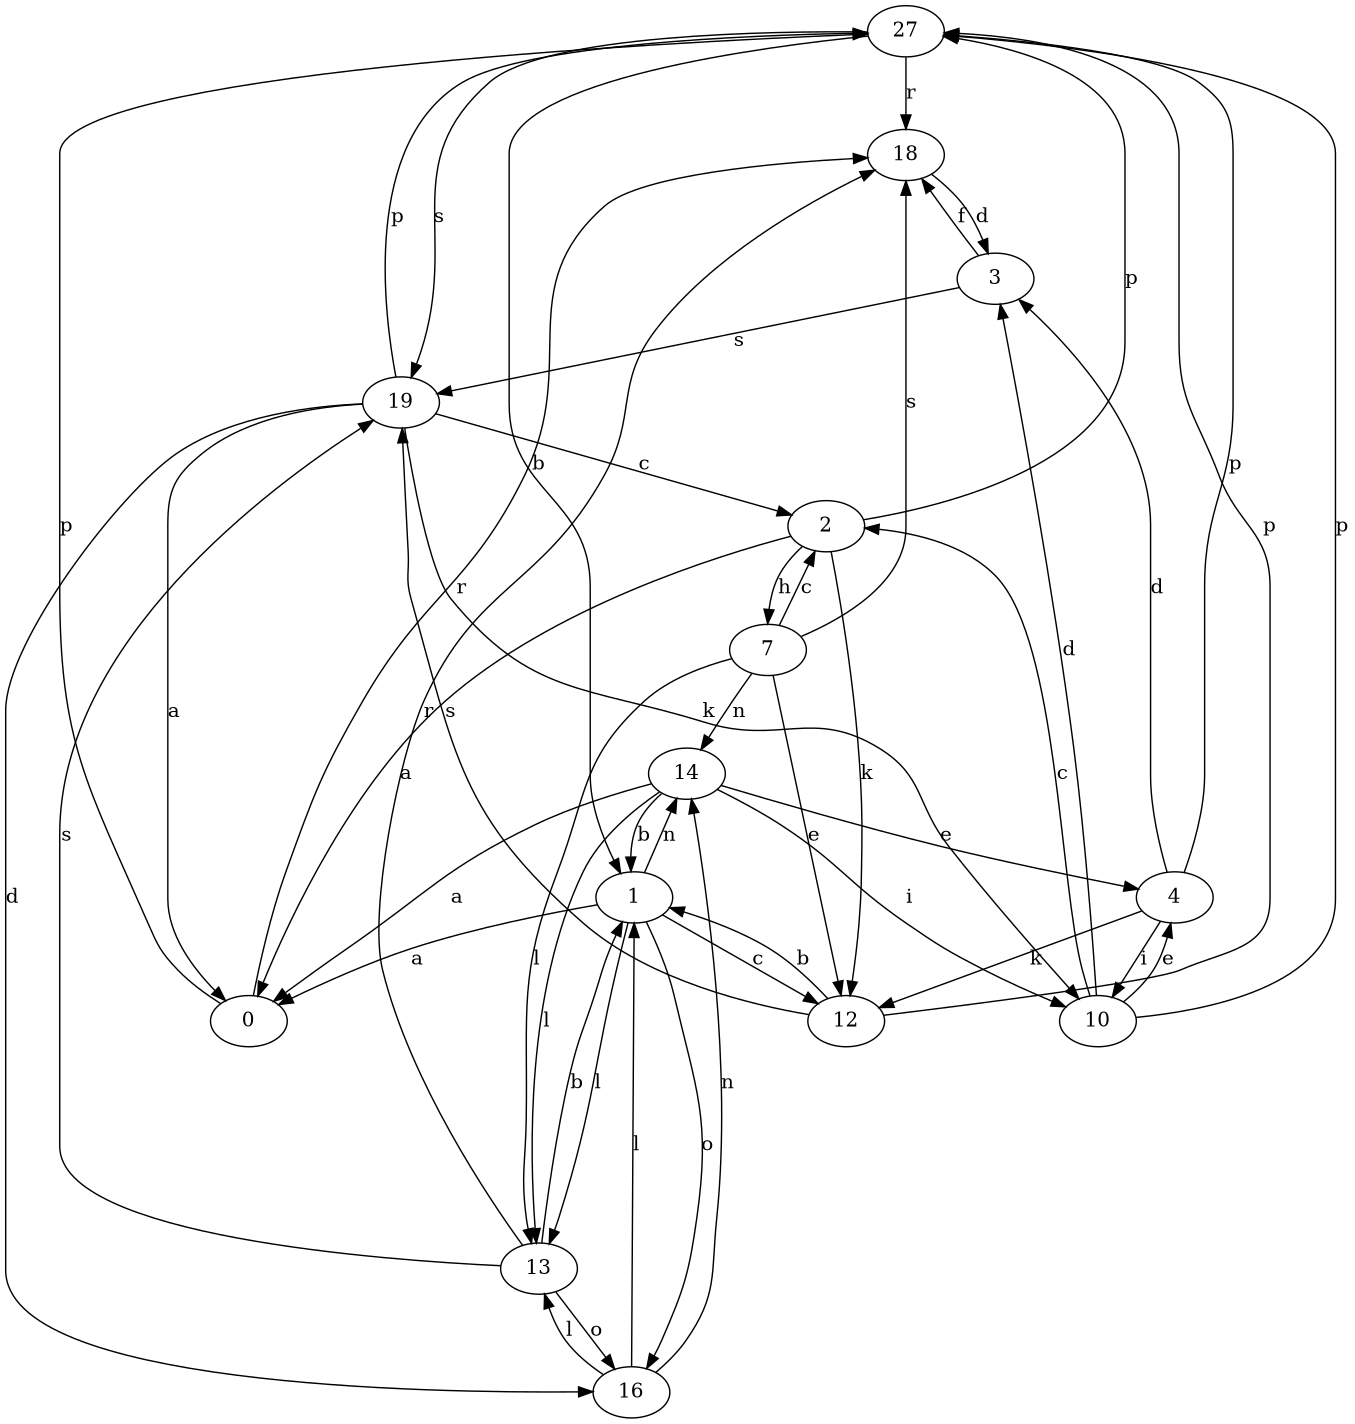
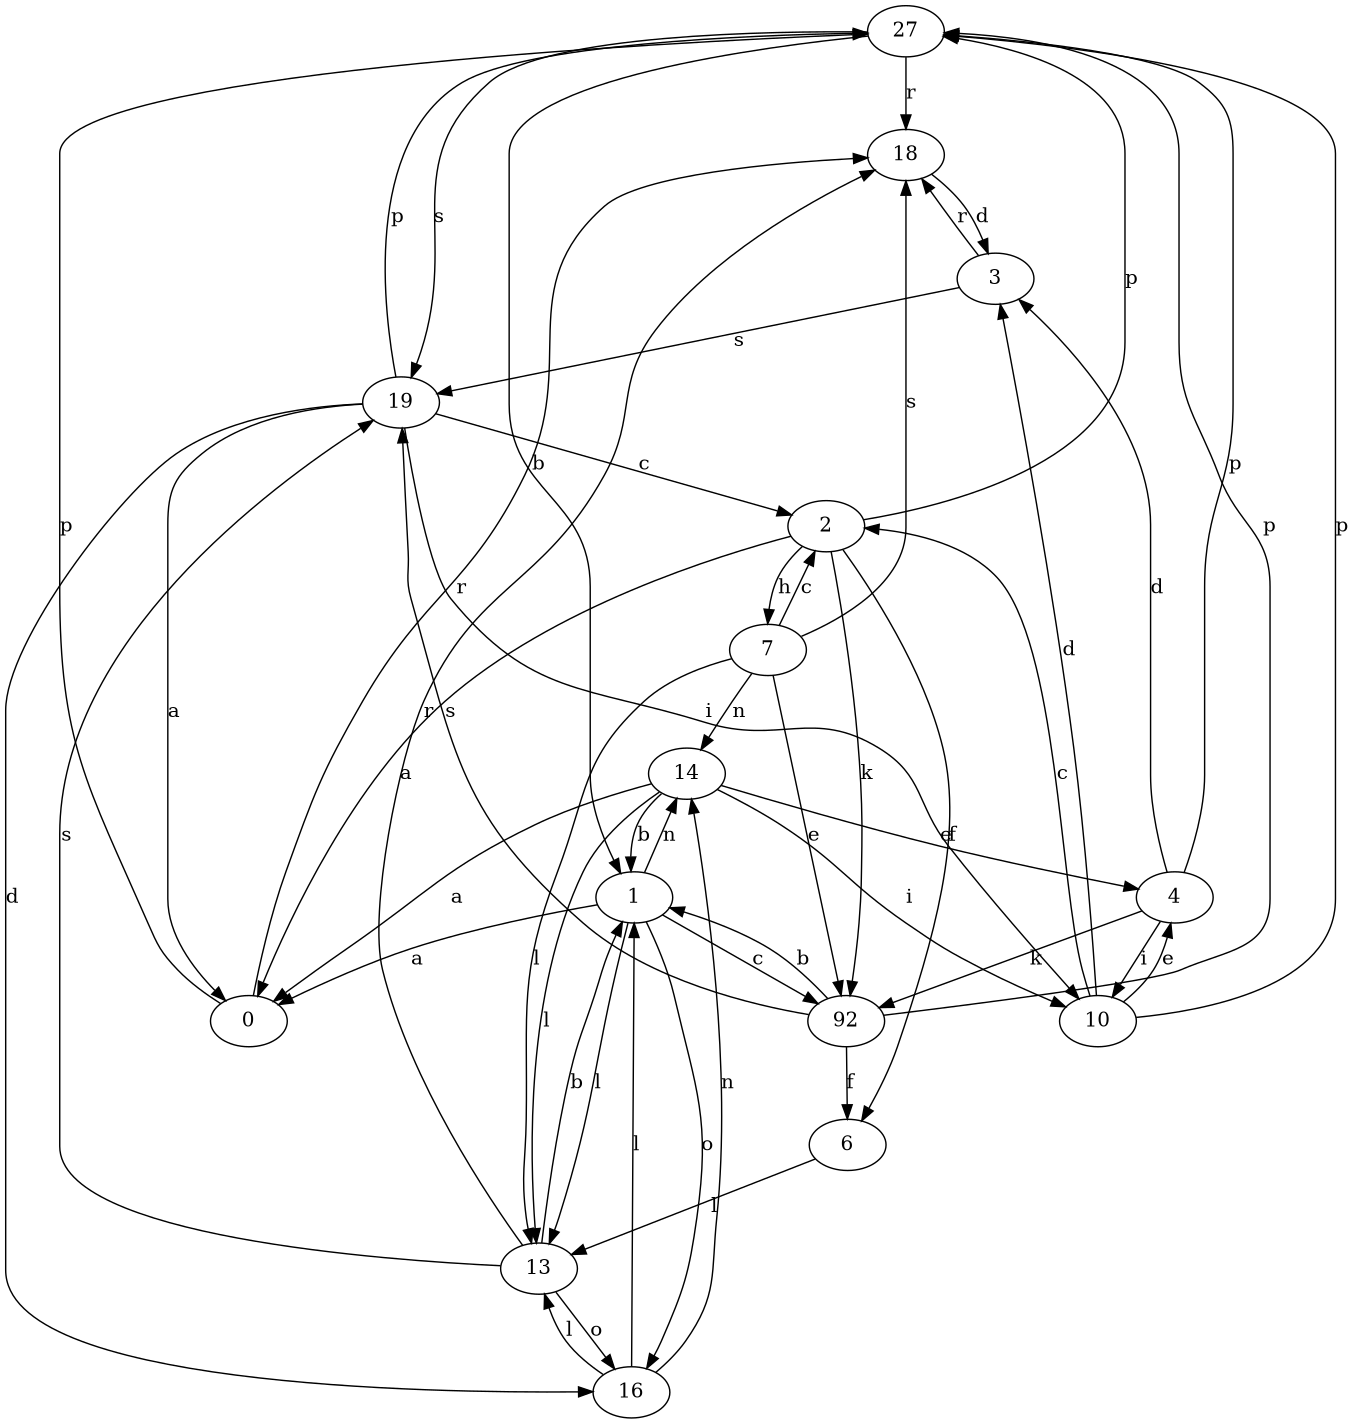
(962, 217) -> (962, 217)
(709, 712) -> (709, 712)
(846, 1021) -> (846, 1021)
none -> (848, 1145)
